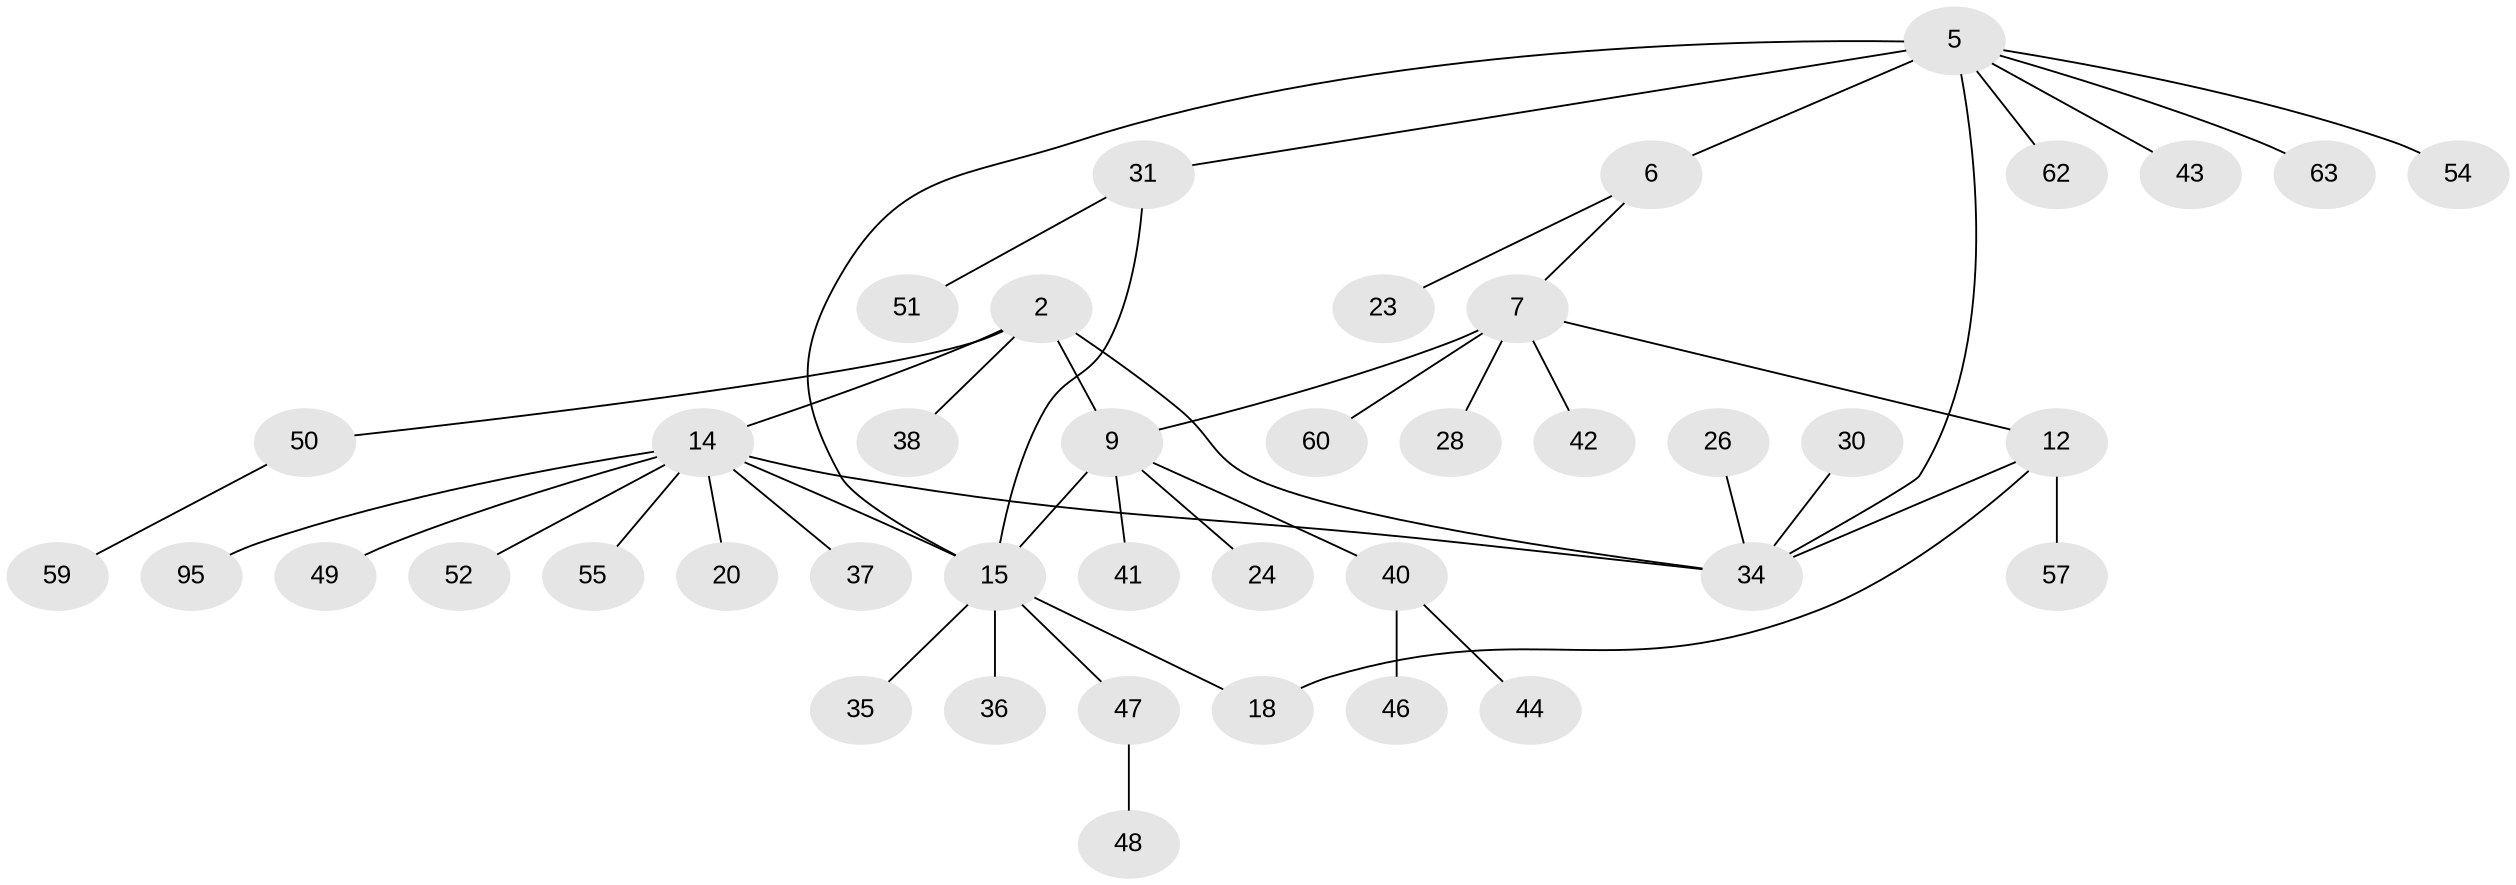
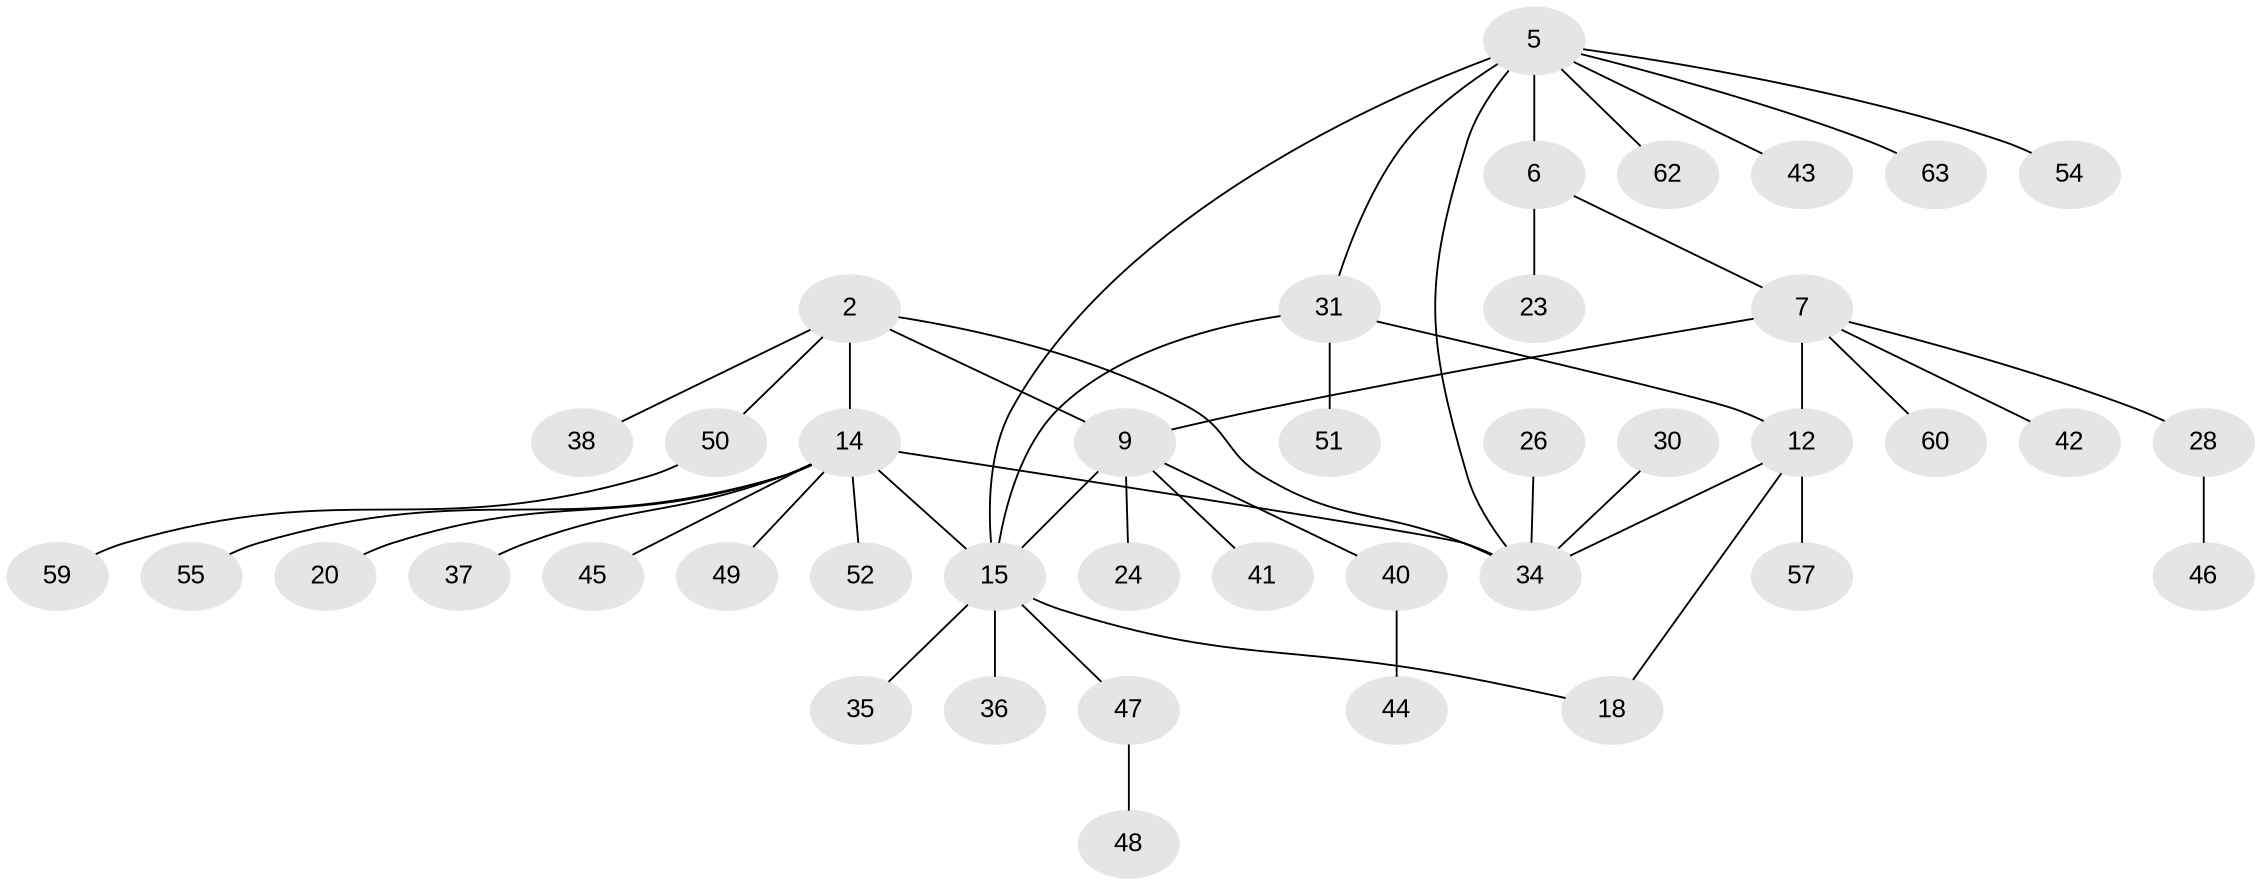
none -> (1571, 367)
(192, 577) -> (593, 577)
(1397, 644) -> (2204, 510)
